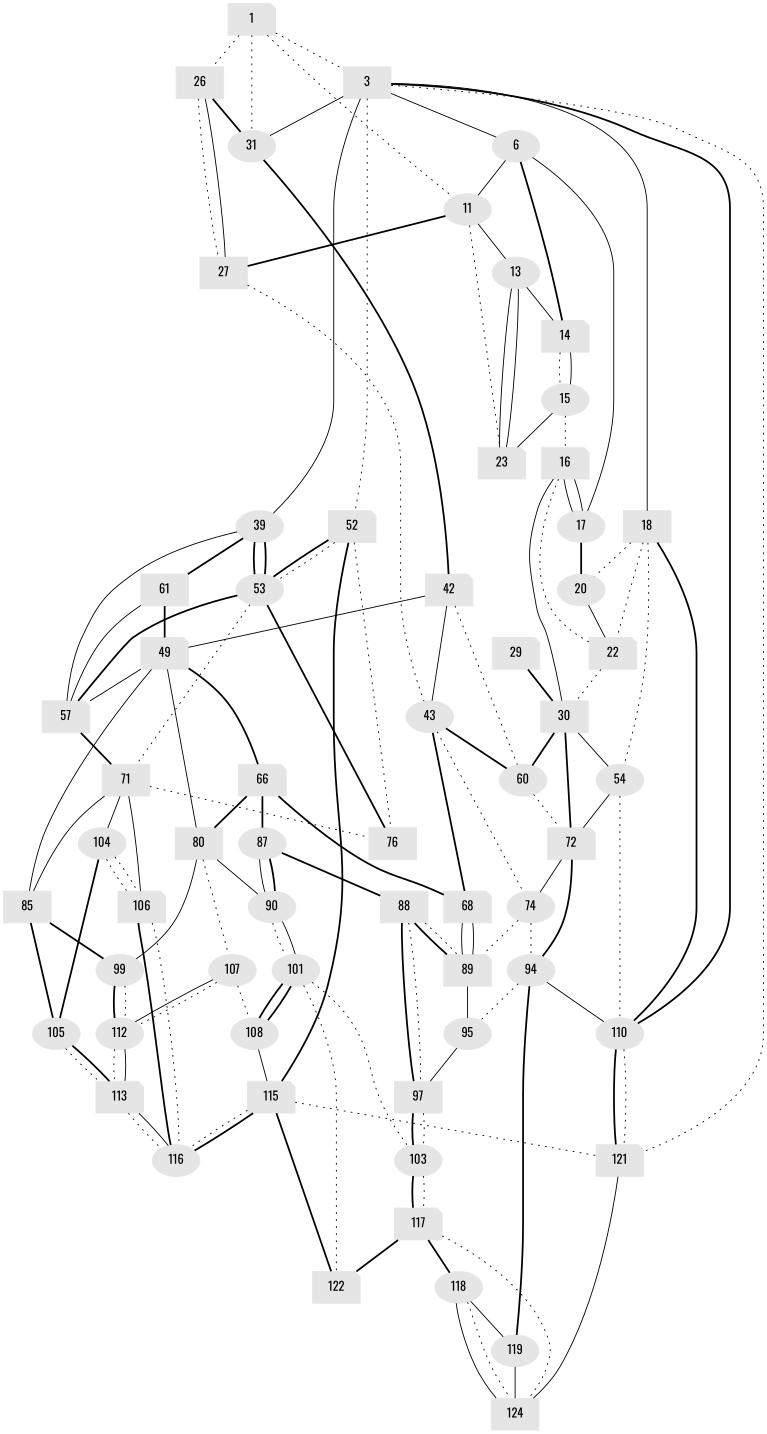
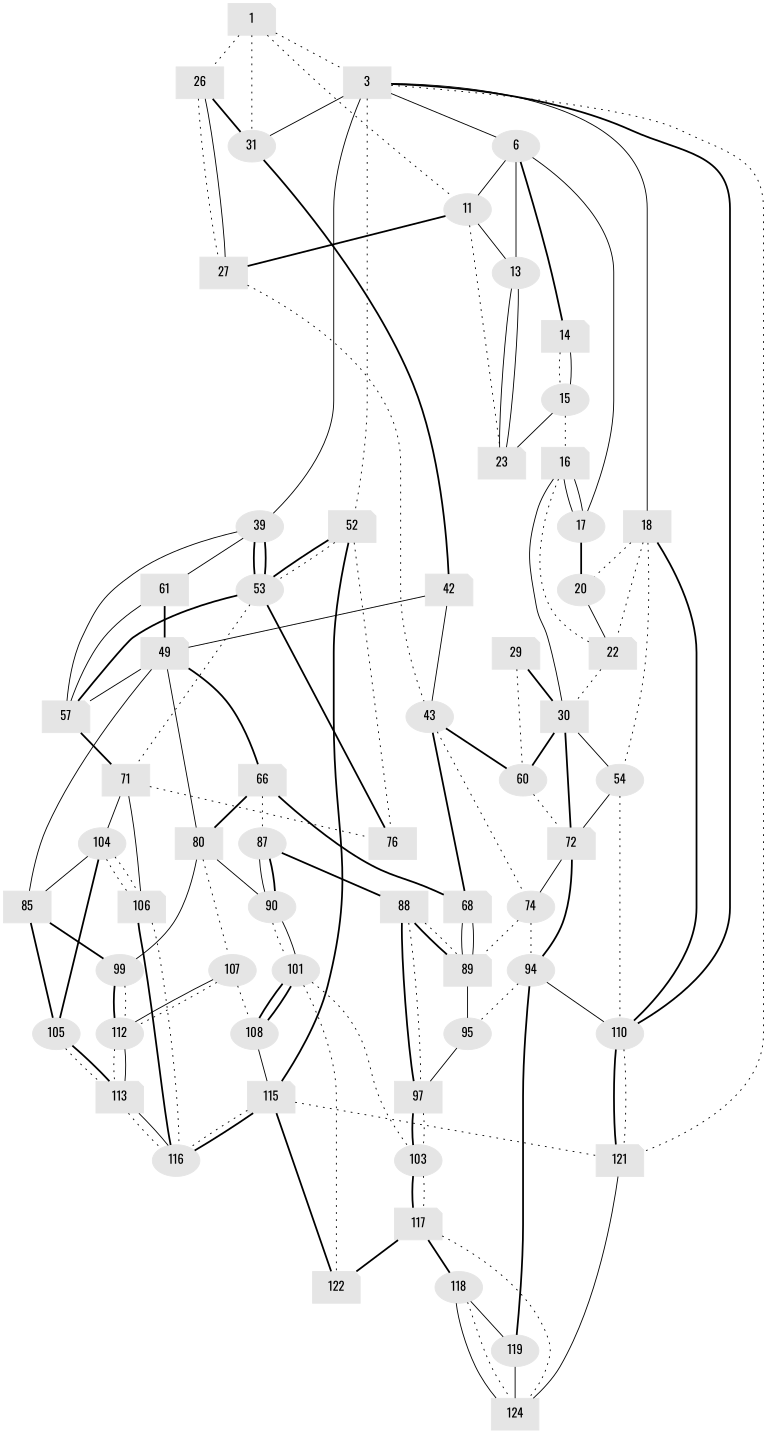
(540, 304) -> (516, 210)
(216, 556) -> (216, 556)
(486, 685) -> (520, 717)
(262, 806) -> (262, 806)
(62, 838) -> (67, 874)
